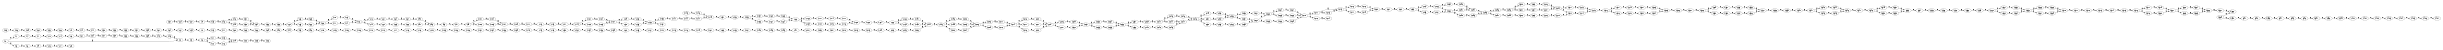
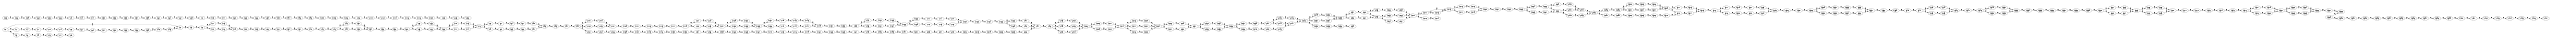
none -> (783, 21)
(1249, 23) -> none
none -> (272, 29)
(474, 30) -> (582, 29)
